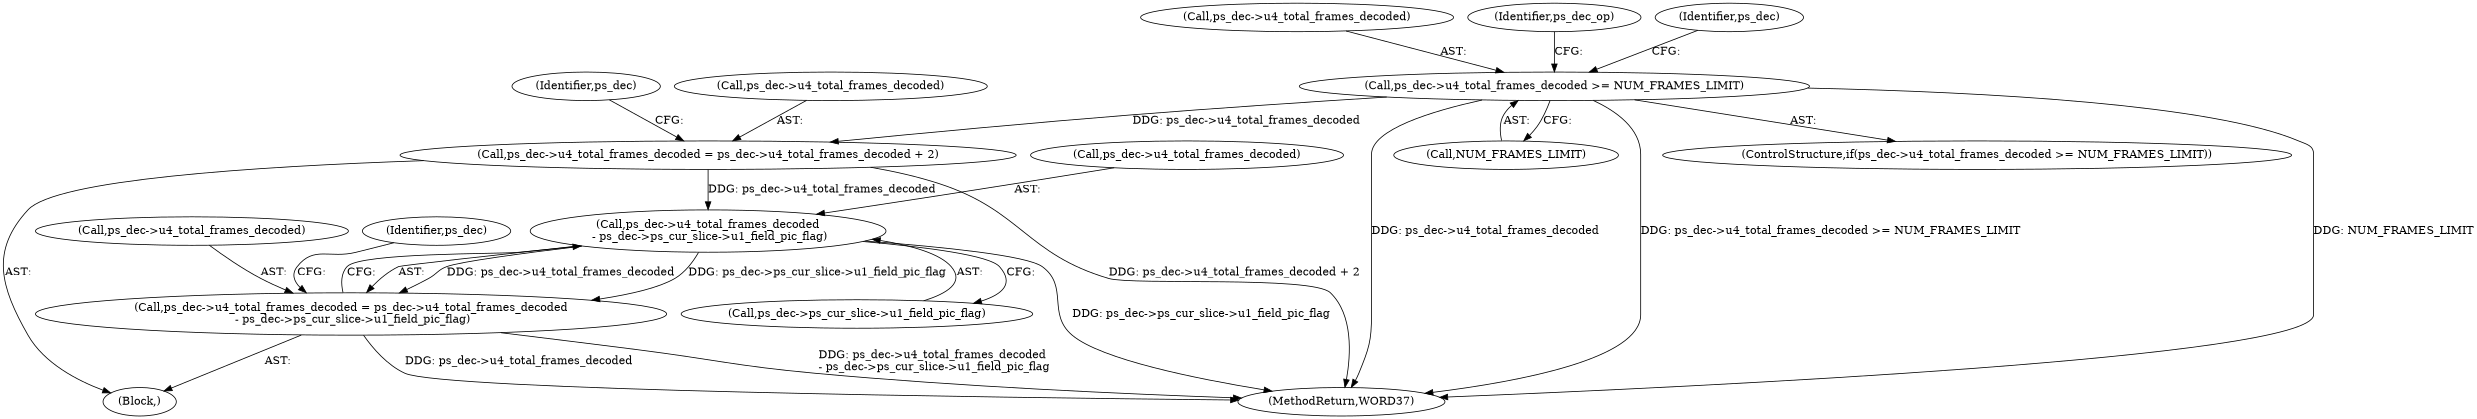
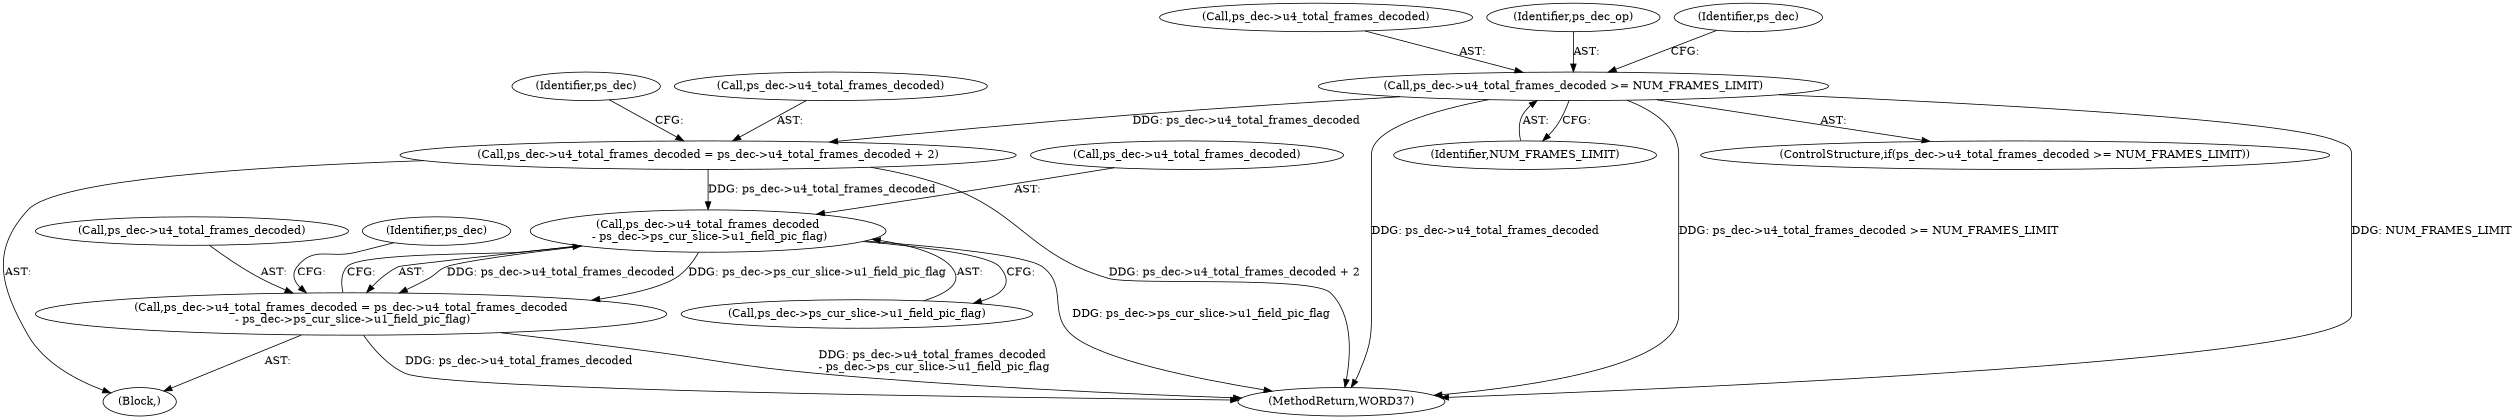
(1571, 52) -> (1588, 52)
(1506, 155) -> (1525, 155)
